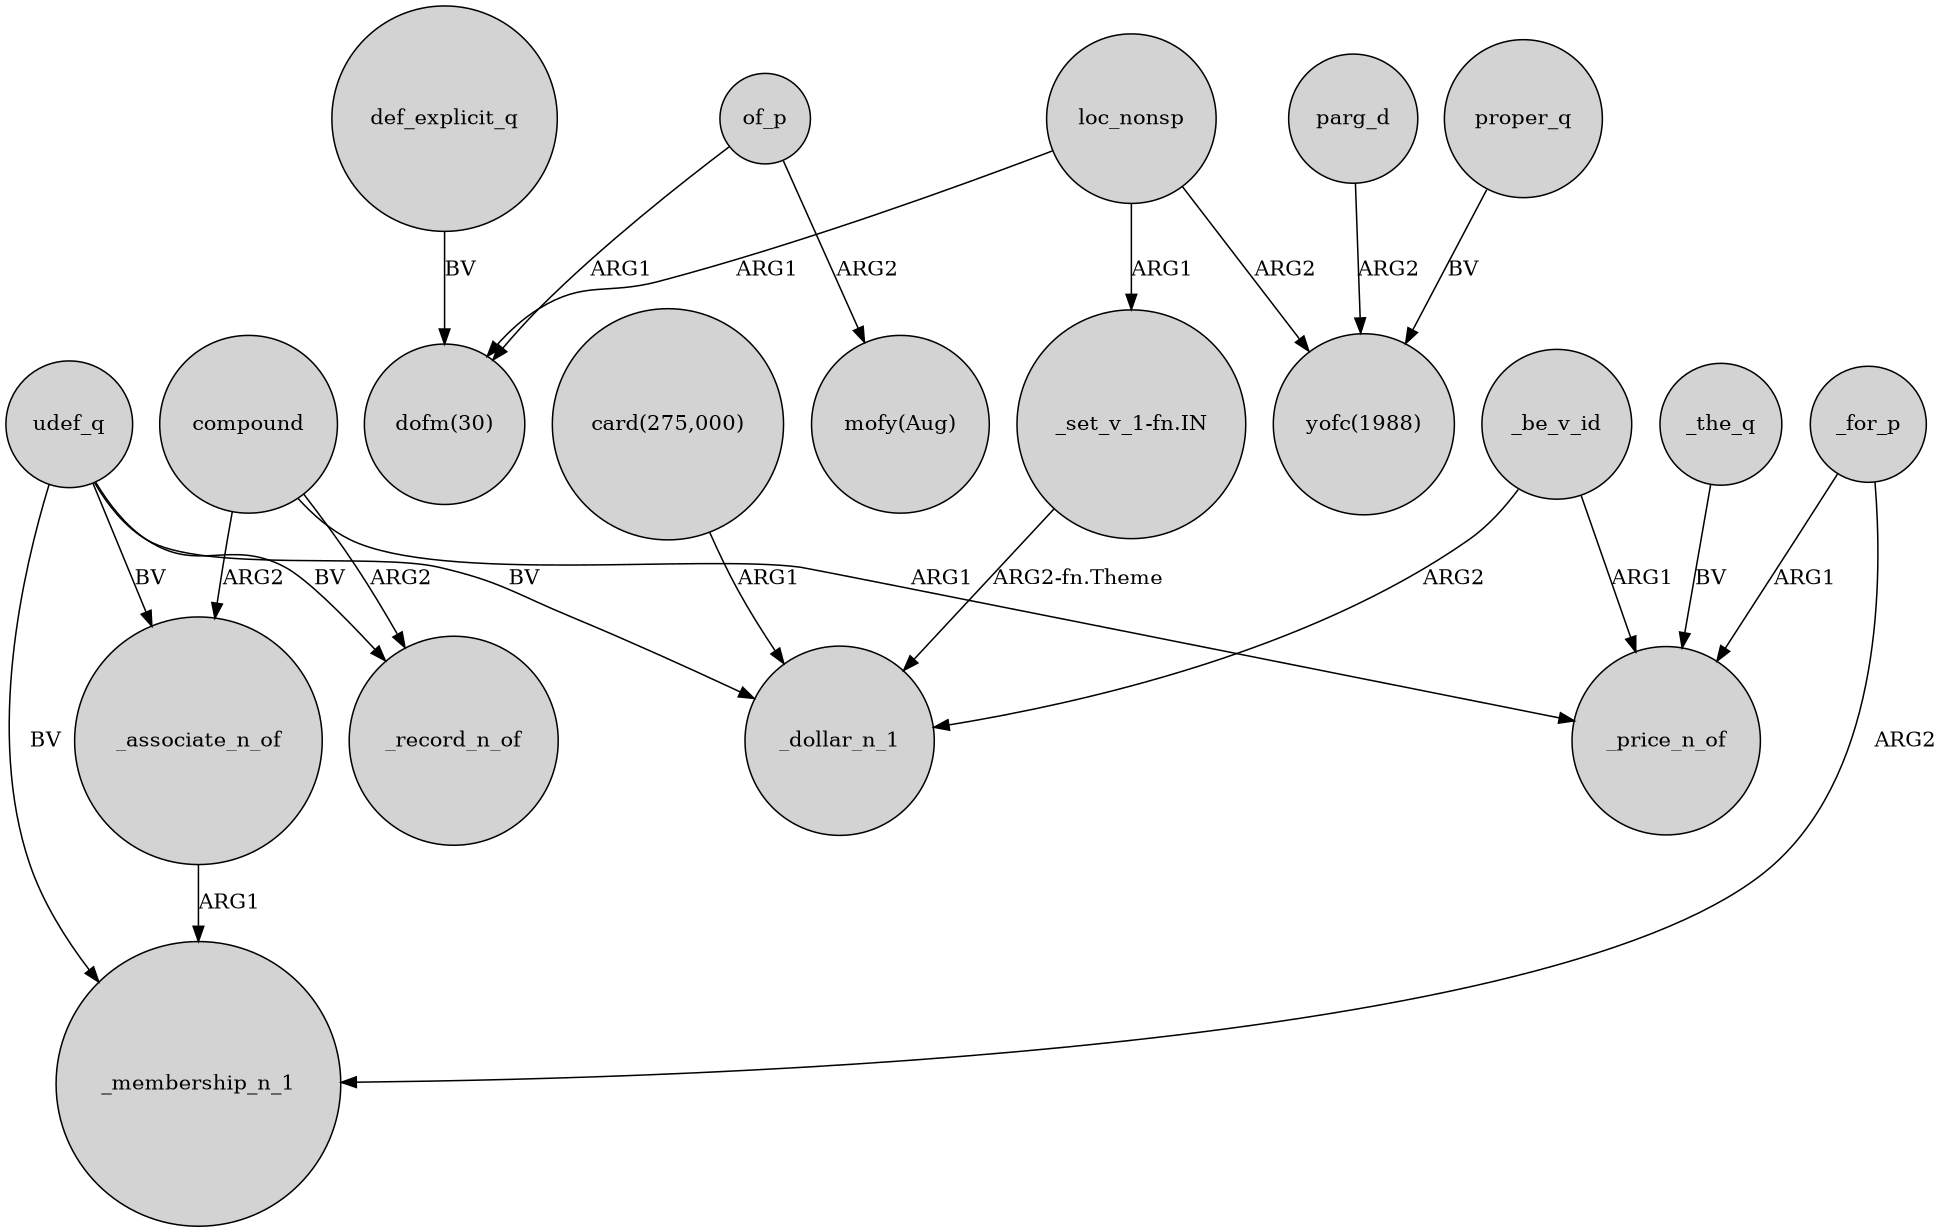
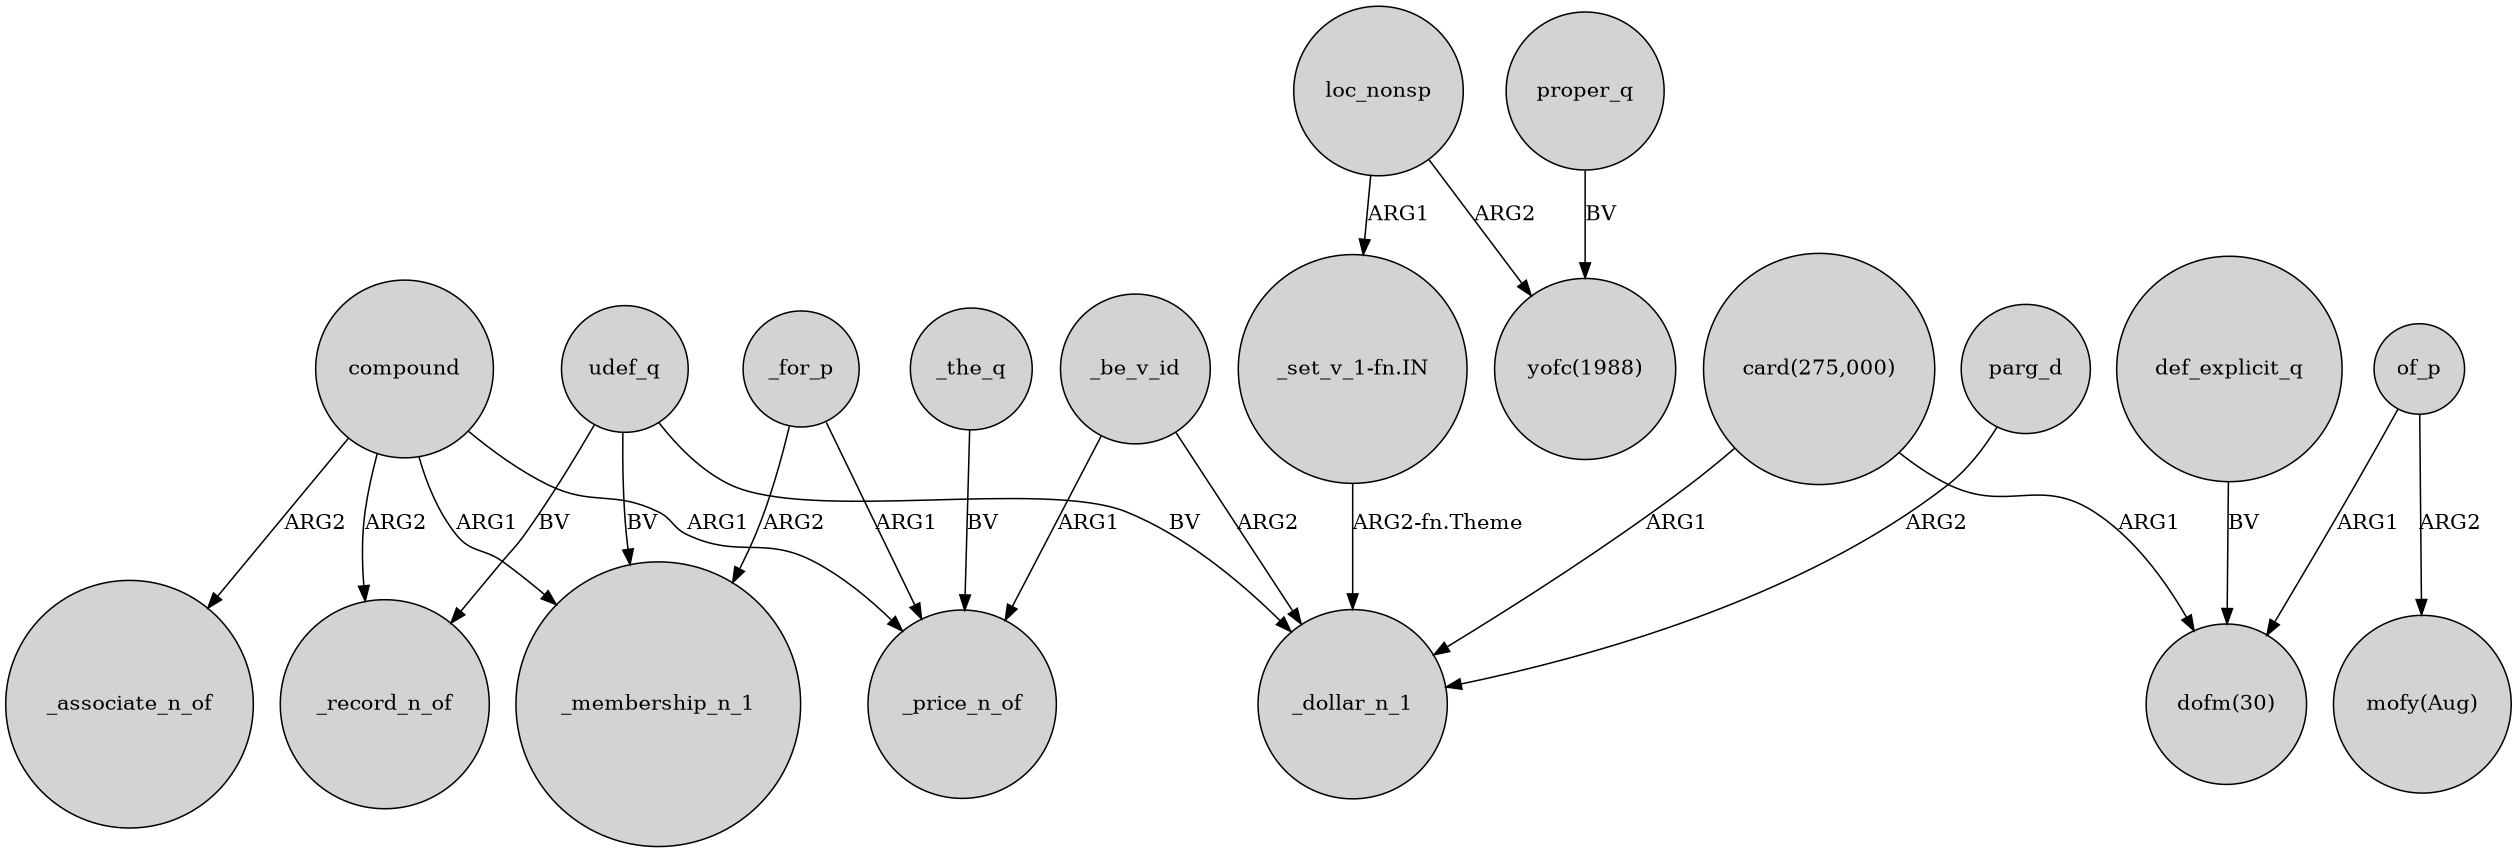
(772, 249) -> (2063, 498)
(1358, 250) -> (1751, 596)
(119, 548) -> none
(198, 895) -> (464, 542)
